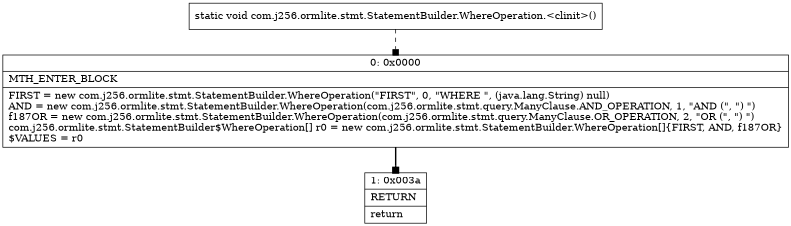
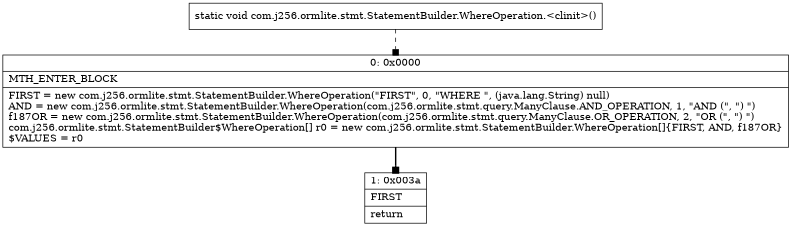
(394, 197) -> (386, 197)
